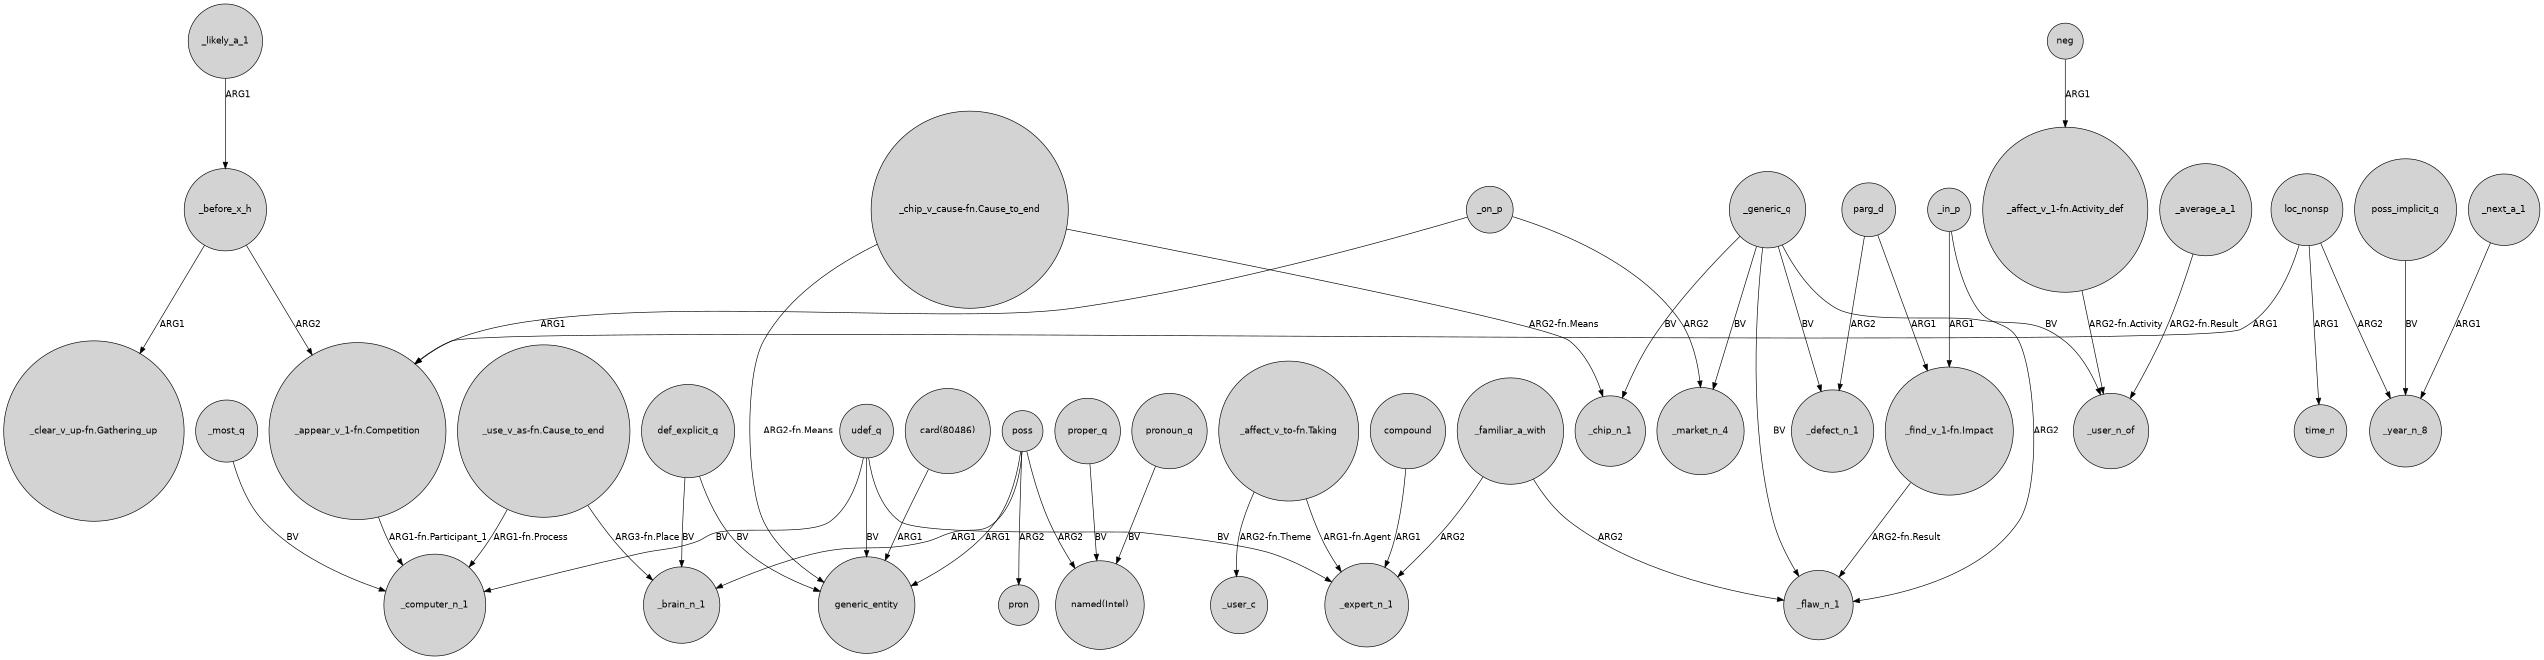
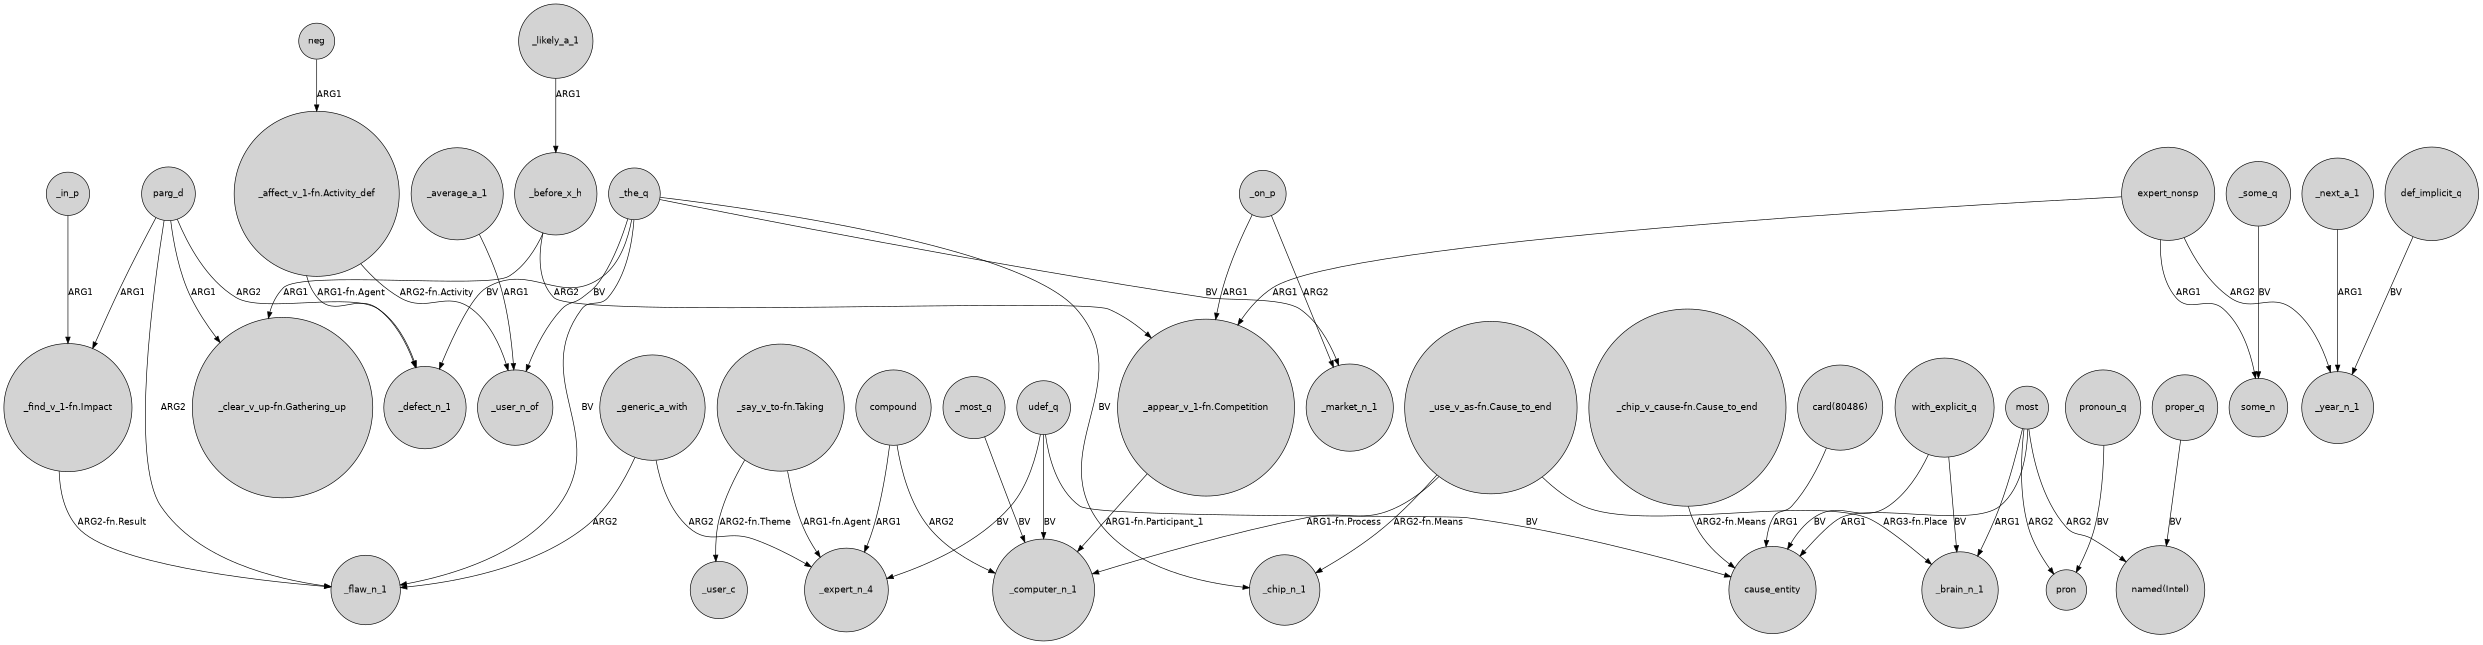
none -> (2258, 194)
(1768, 210) -> (634, 194)
(2307, 210) -> (2168, 194)
(2406, 210) -> (2432, 194)
none -> (185, 282)
(1348, 286) -> (1383, 528)
none -> (340, 306)
(2204, 325) -> (516, 293)
(688, 431) -> (1945, 408)
(1023, 431) -> (2027, 408)
(1289, 431) -> (781, 408)
(1510, 431) -> (652, 408)
(1700, 431) -> (1350, 408)
(2320, 431) -> (2258, 408)
(2406, 431) -> (2338, 408)
(2033, 455) -> (148, 457)
(1137, 512) -> (2099, 508)
none -> (925, 522)
(867, 605) -> (1772, 590)
(1367, 605) -> (846, 590)
